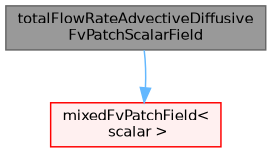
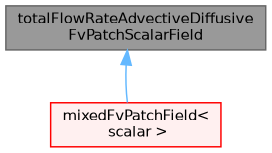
(146, 69) -> (126, 84)
